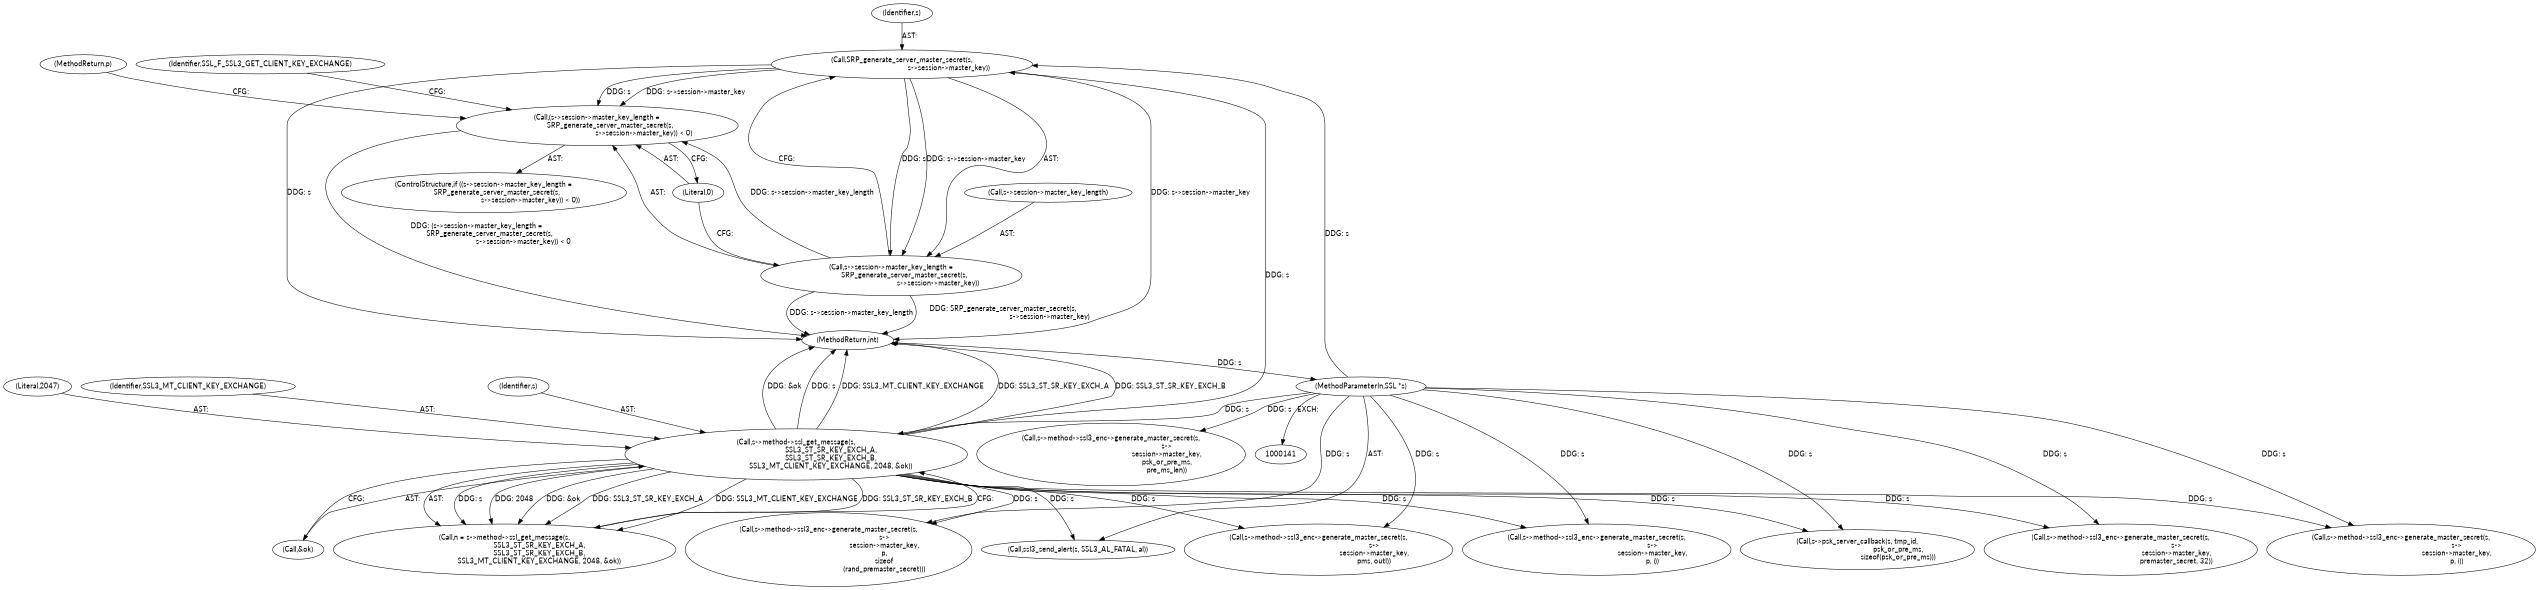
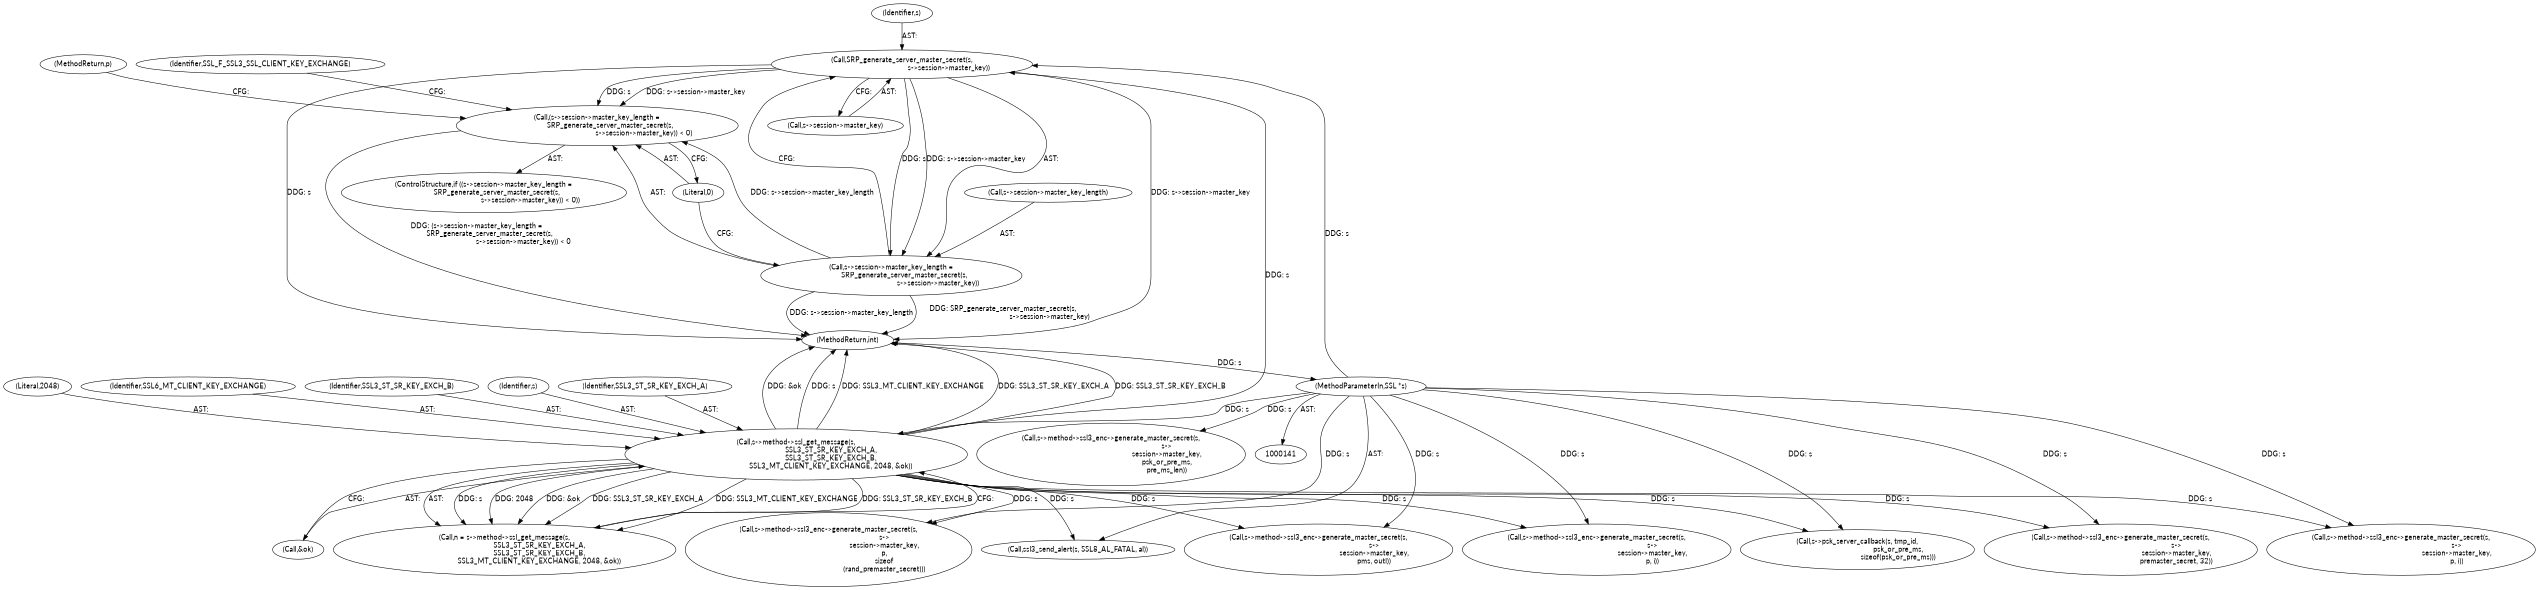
(260, 64) -> (260, 64)
none -> (836, 126)
(38, 387) -> (38, 387)
(188, 387) -> (188, 387)
none -> (392, 387)
none -> (645, 387)
(1309, 410) -> (1309, 410)
(1078, 550) -> (1078, 550)
